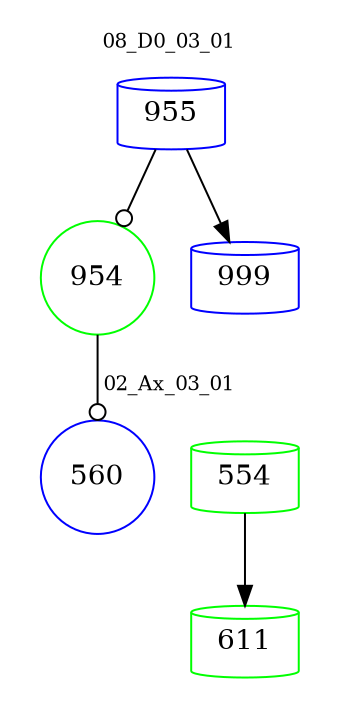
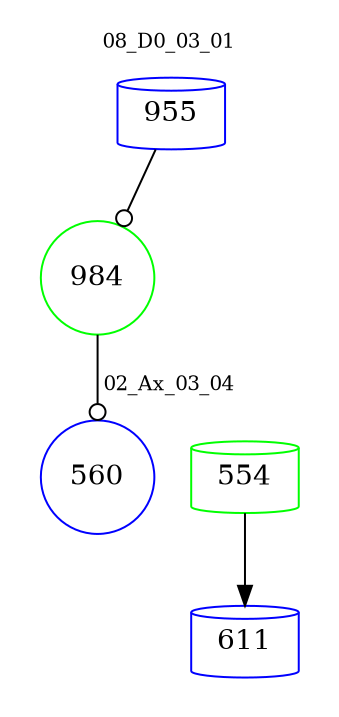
(98, 278) -> (98, 278)
(245, 278) -> none
(169, 385) -> (169, 385)
(245, 642) -> (245, 642)
